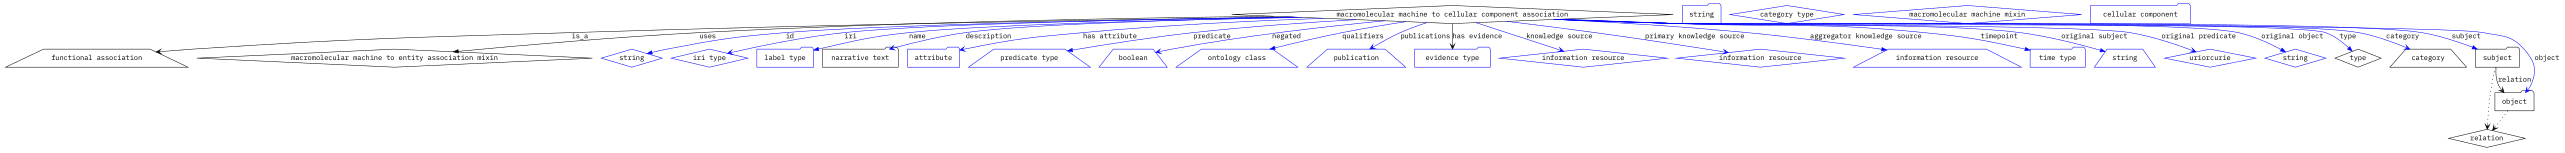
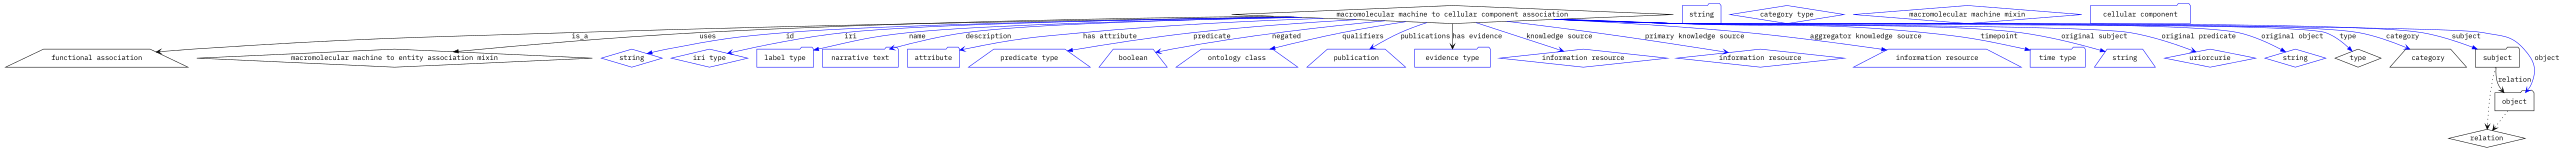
(860, 58) -> (860, 58)
